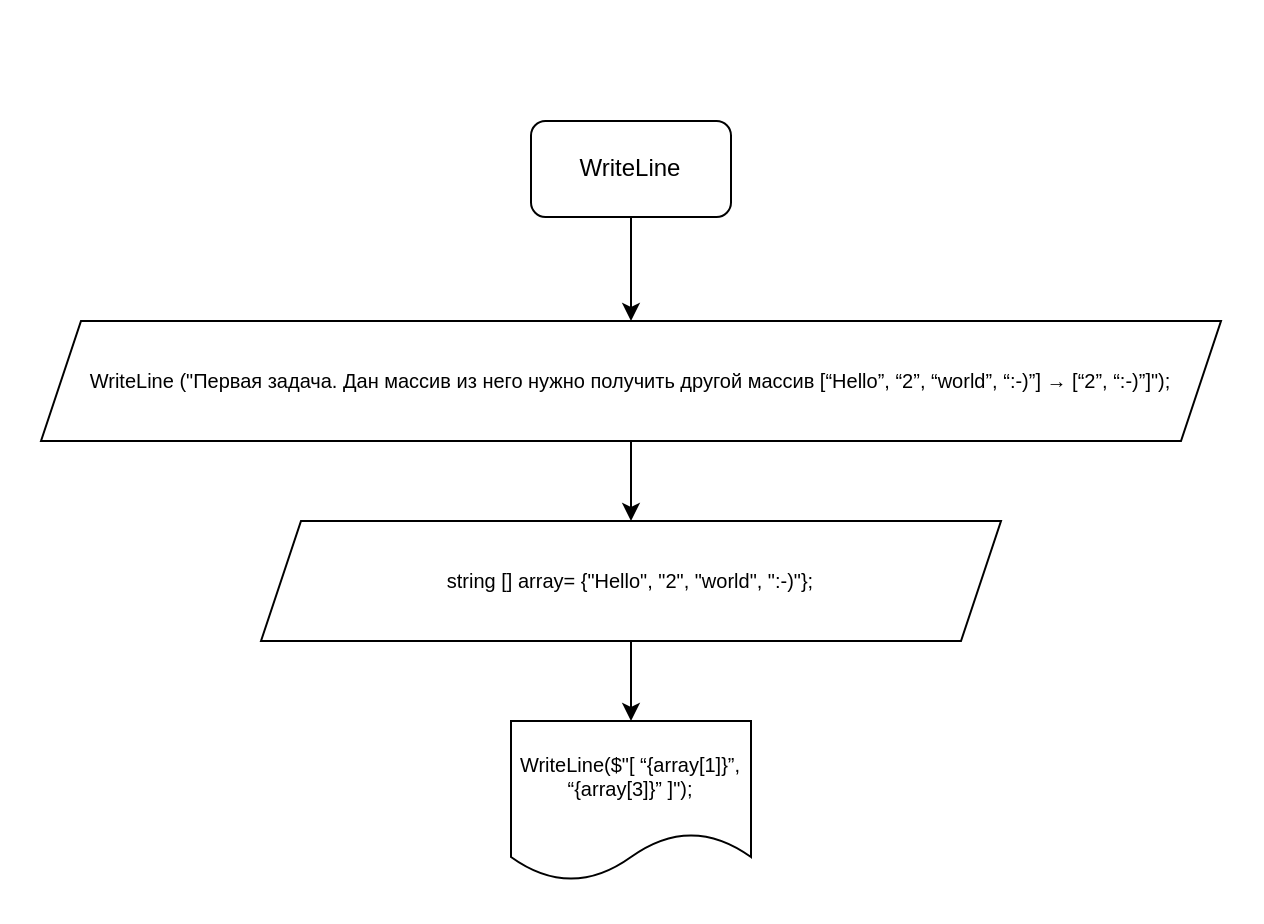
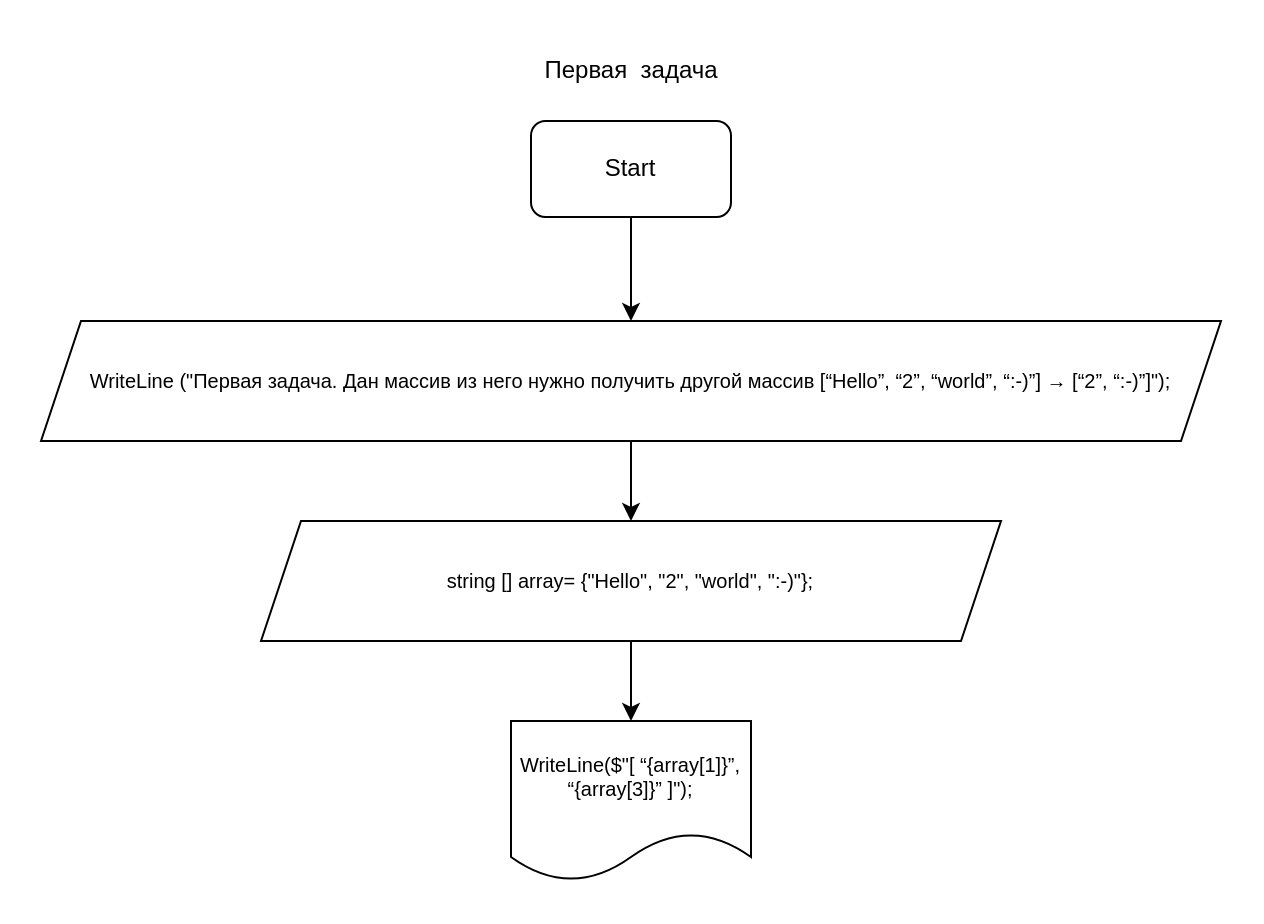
none -> (631, 71)
(631, 169) -> (631, 169)
